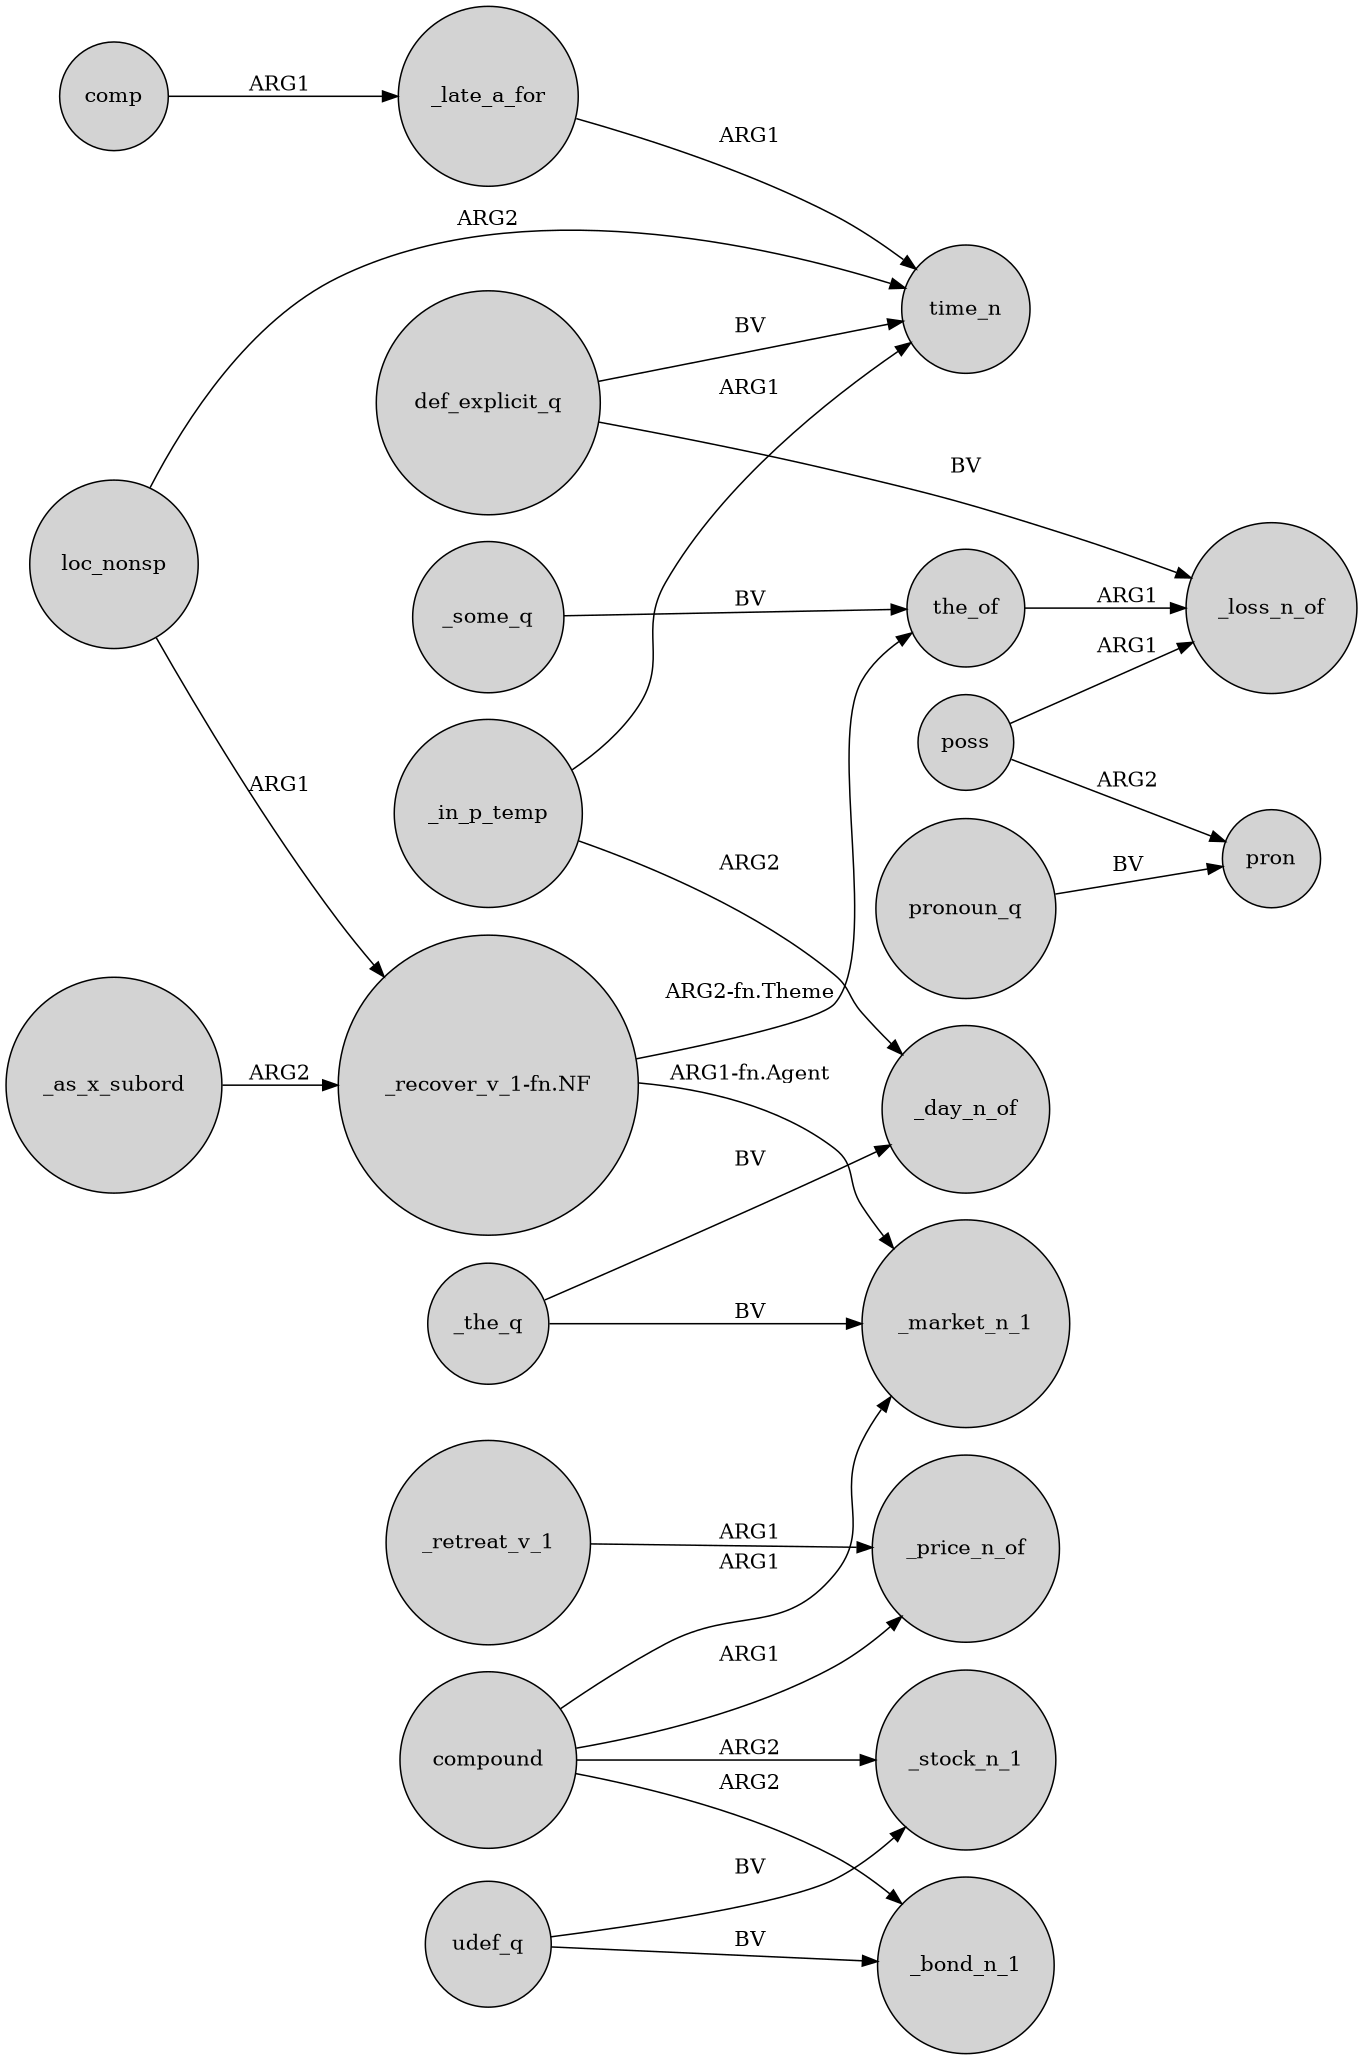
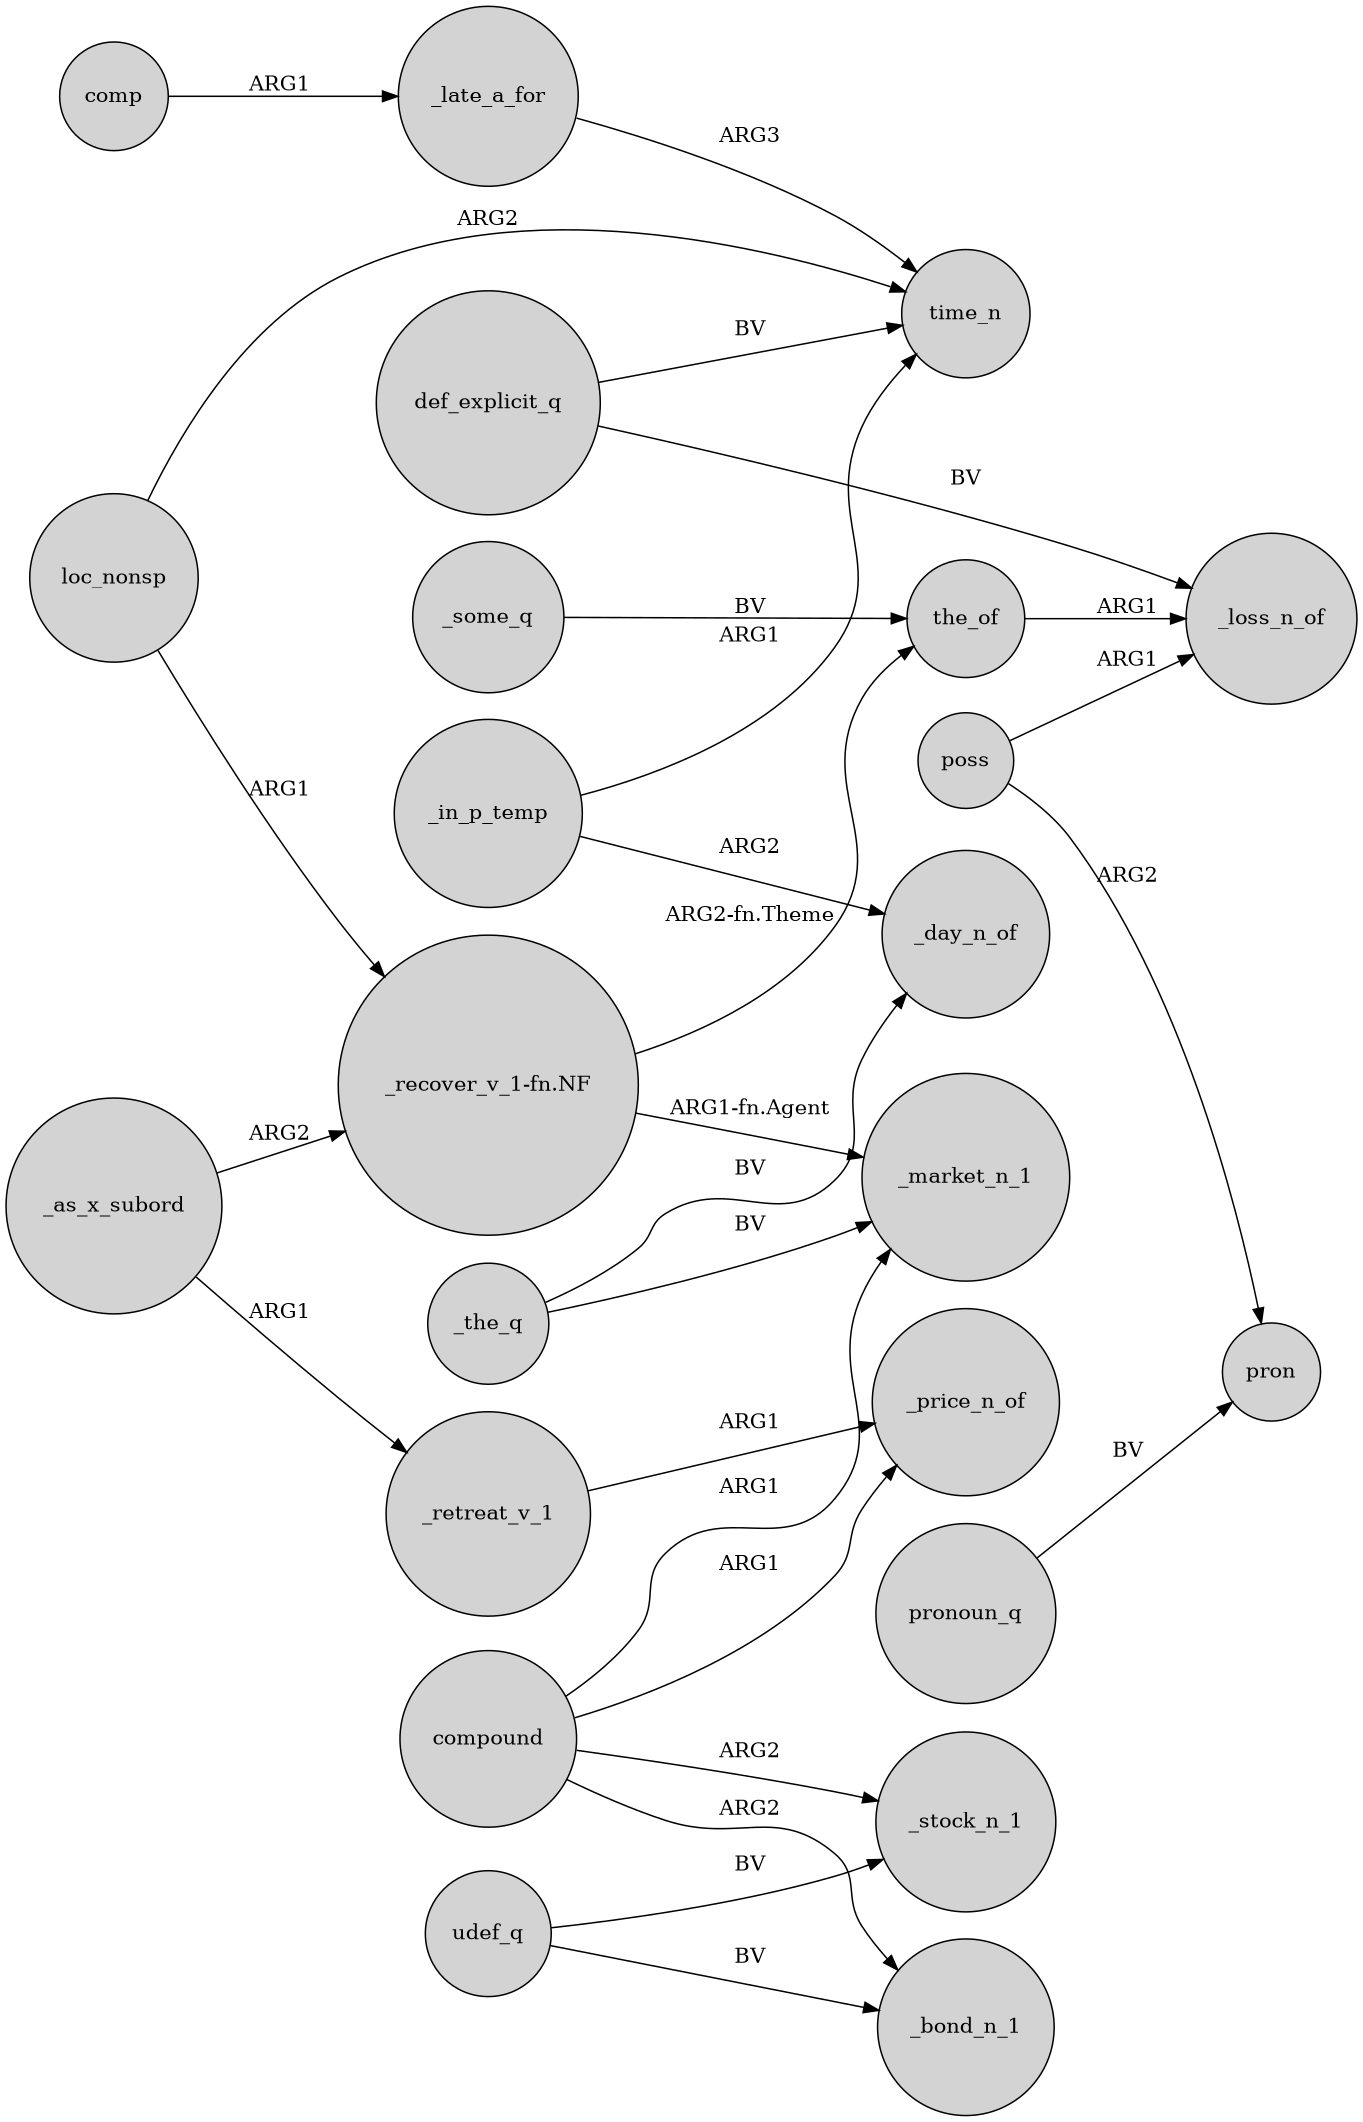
(750, 136) -> (750, 136)
none -> (294, 1361)
